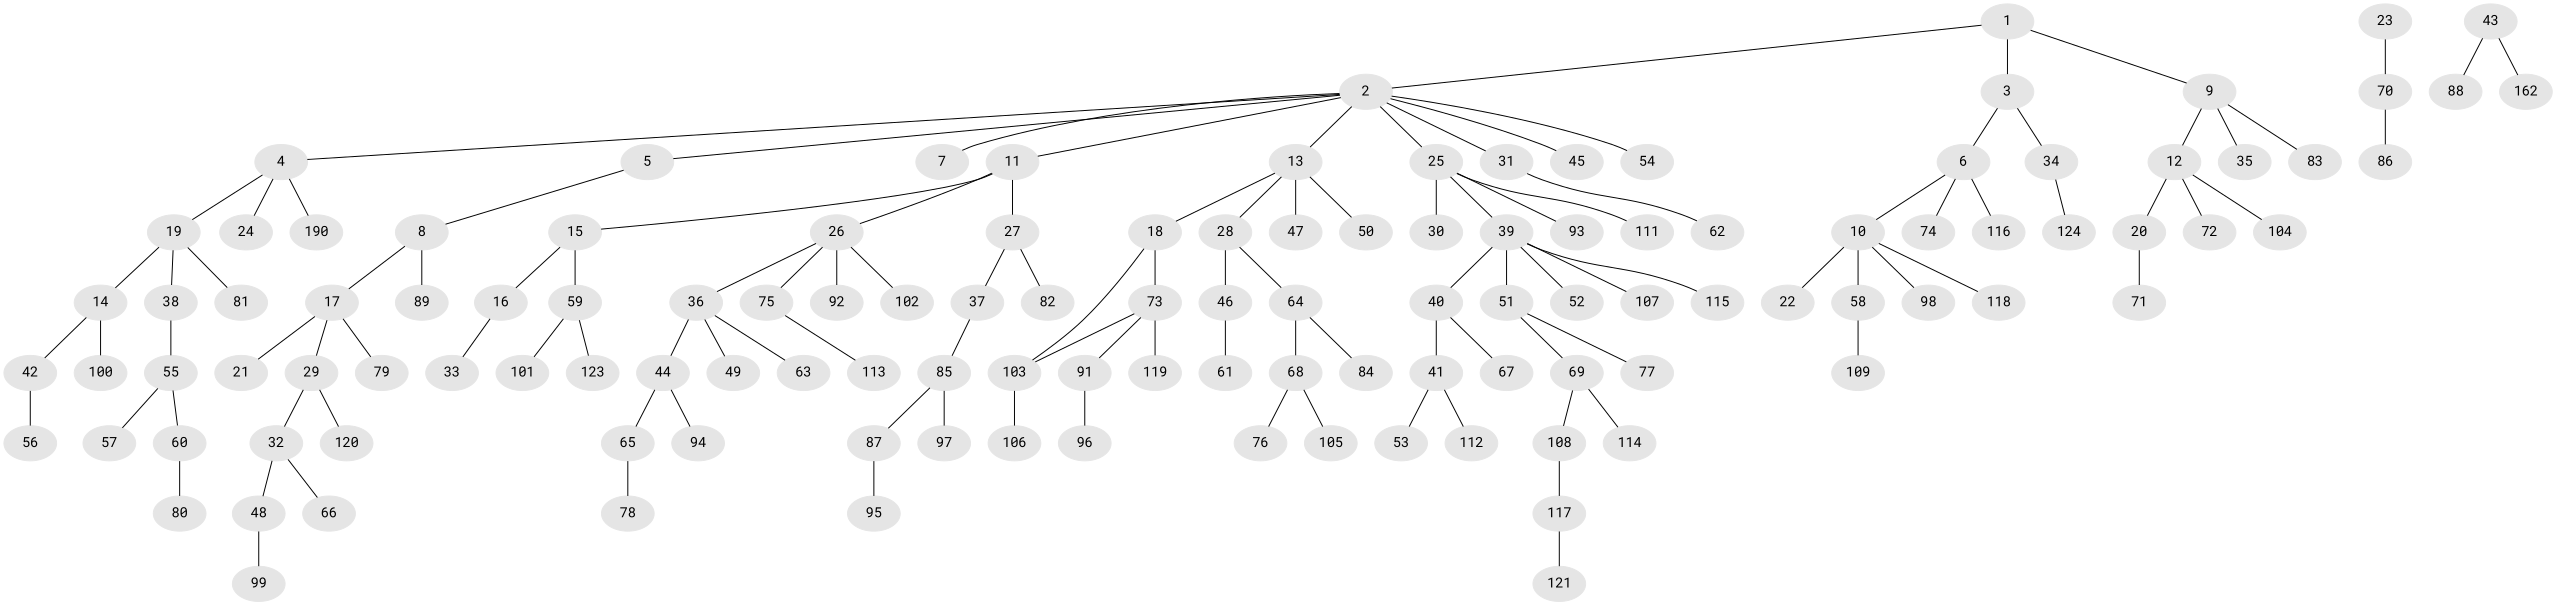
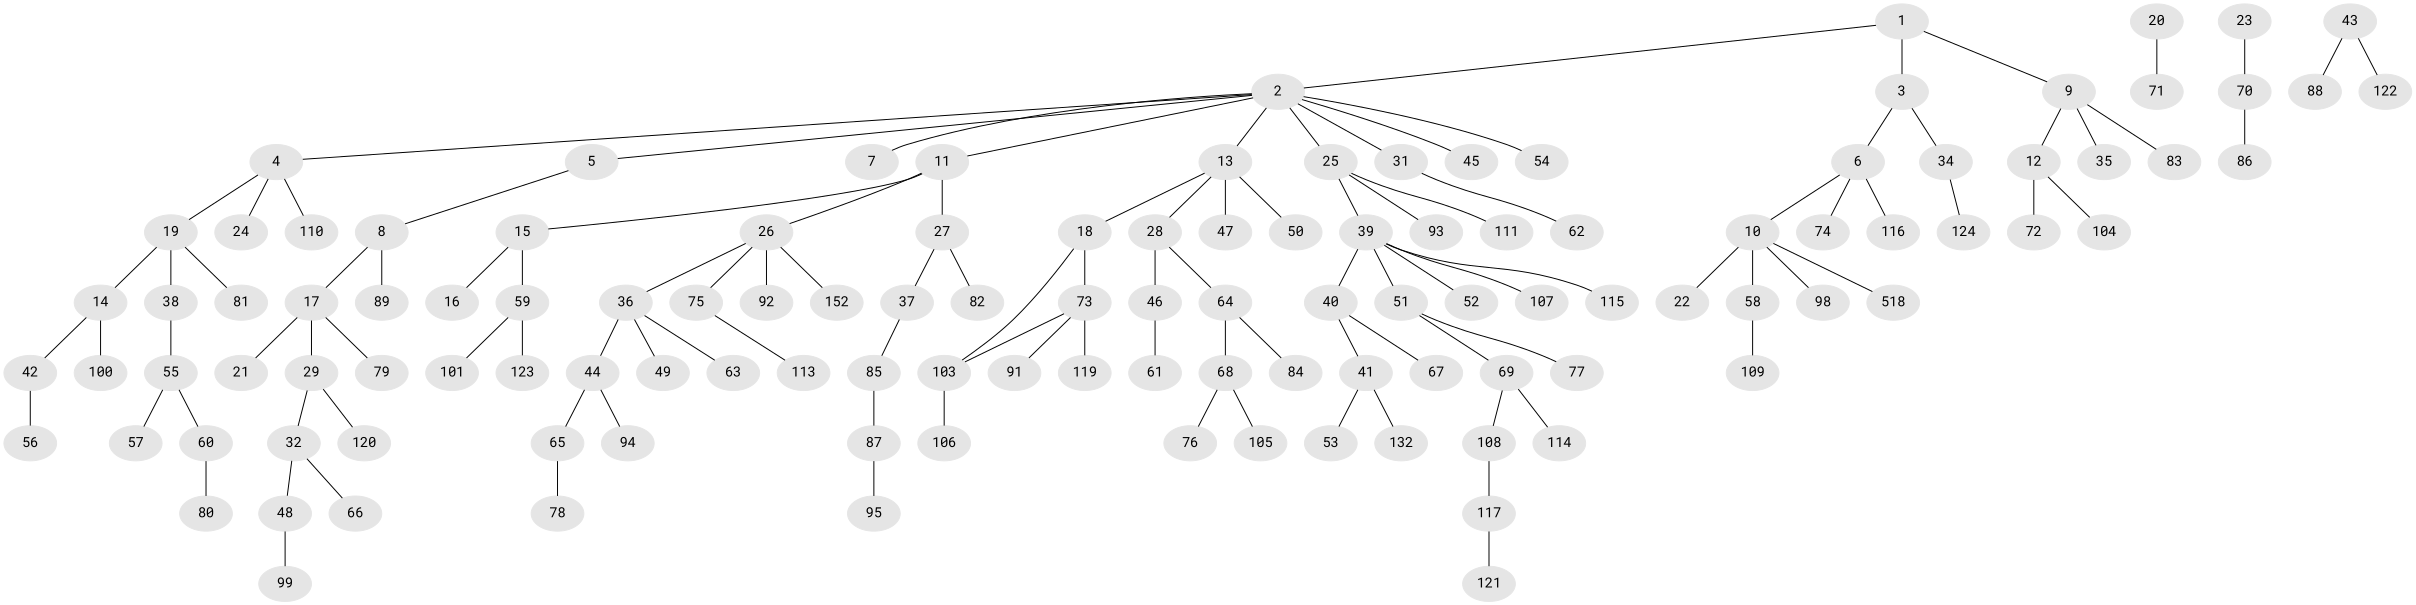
(2526, 92) -> (2385, 92)
(2157, 197) -> none
(316, 232) -> (311, 232)
(1436, 232) -> none
(907, 303) -> (837, 303)
(1999, 303) -> (1893, 303)
(452, 373) -> none
(944, 443) -> none
(1085, 443) -> none
(1471, 443) -> (1401, 443)
